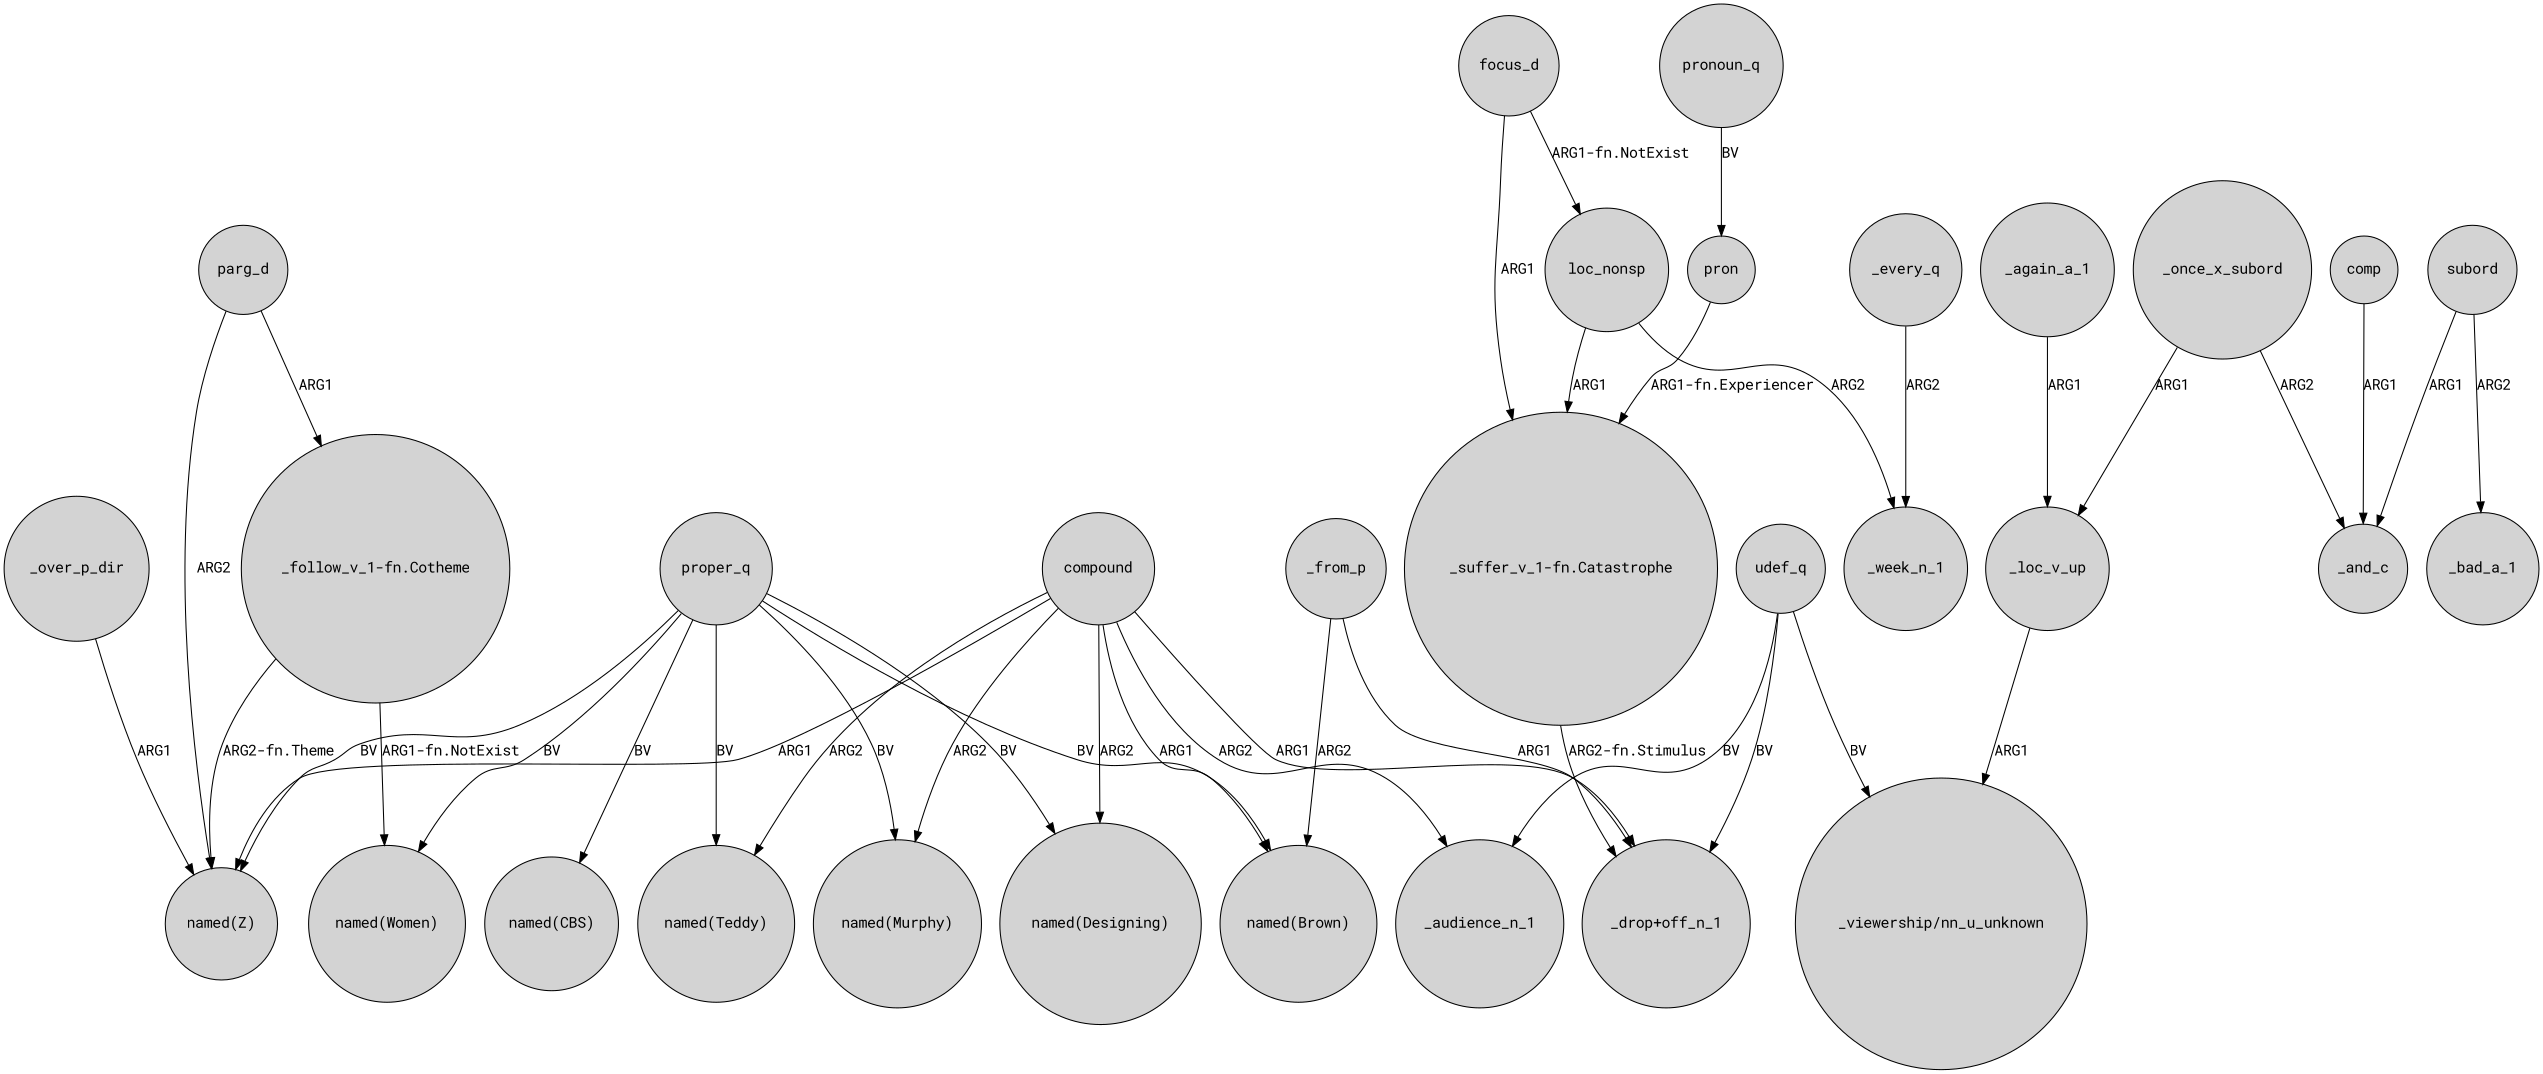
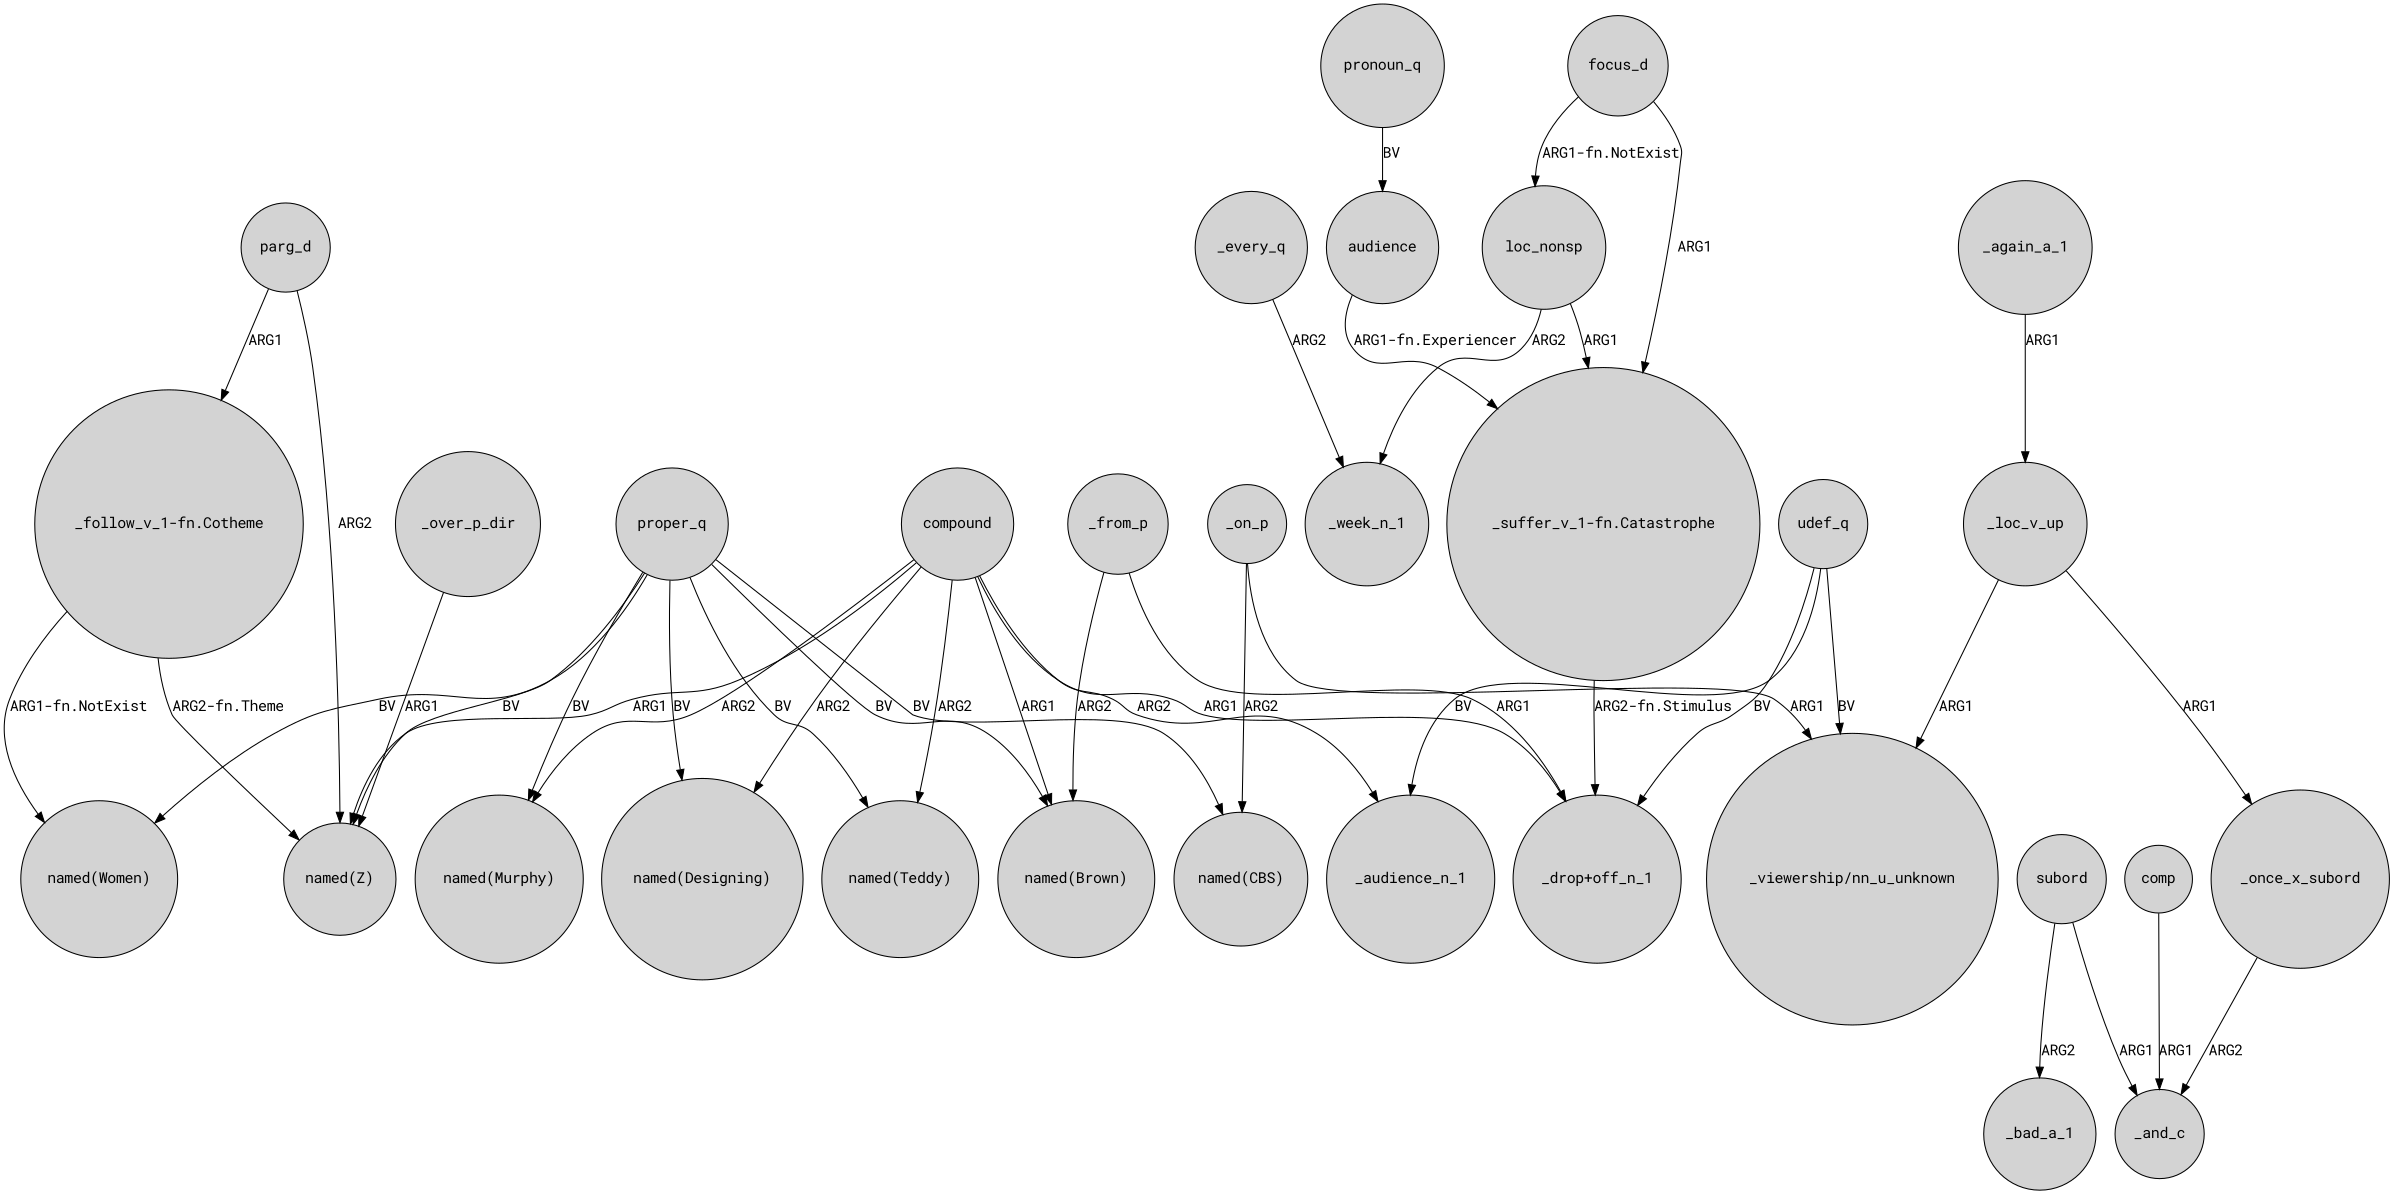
(1721, 270) -> (1383, 248)
(2131, 427) -> (2159, 680)
none -> (1247, 524)
